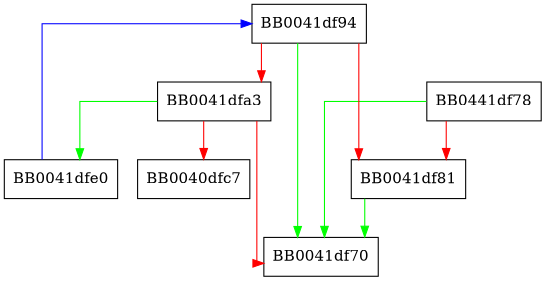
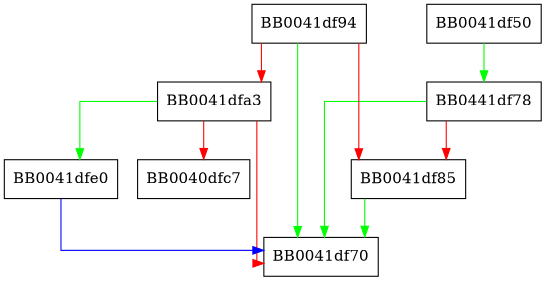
(74, 24) -> (131, 250)
none -> (484, 24)
(408, 179) -> (408, 179)
